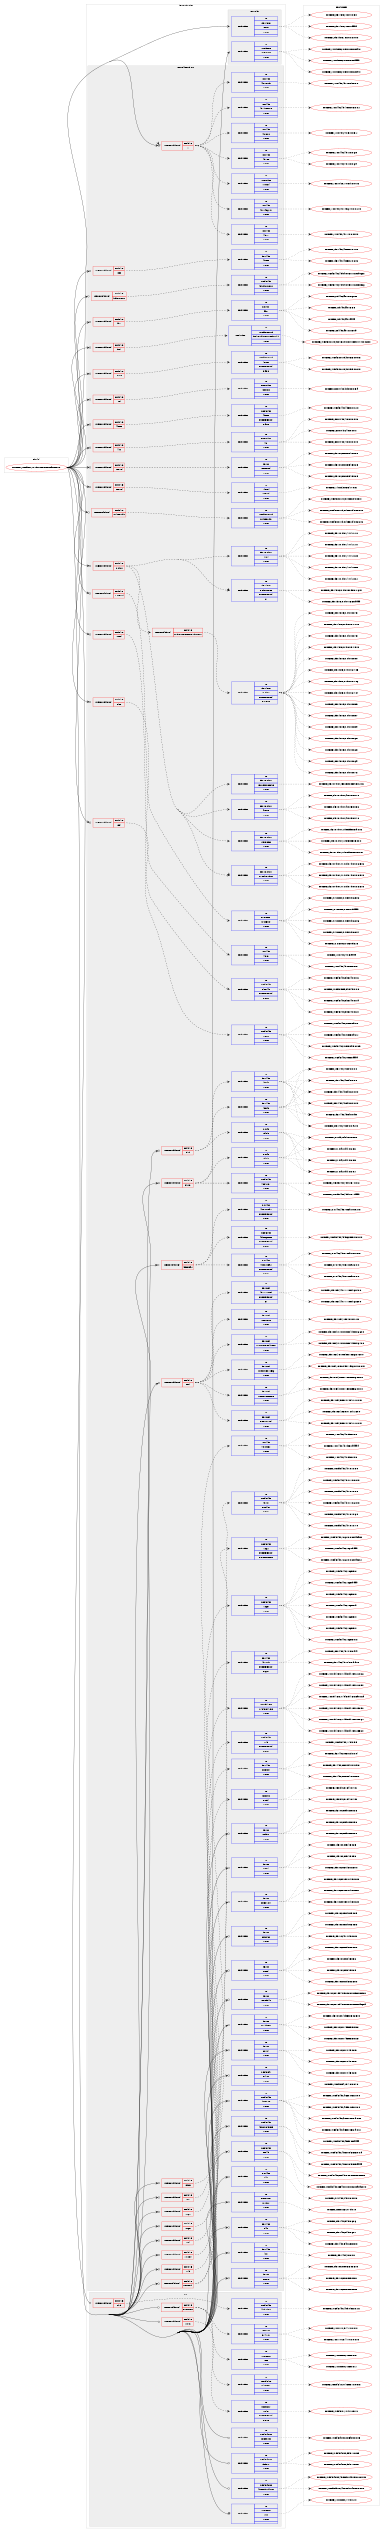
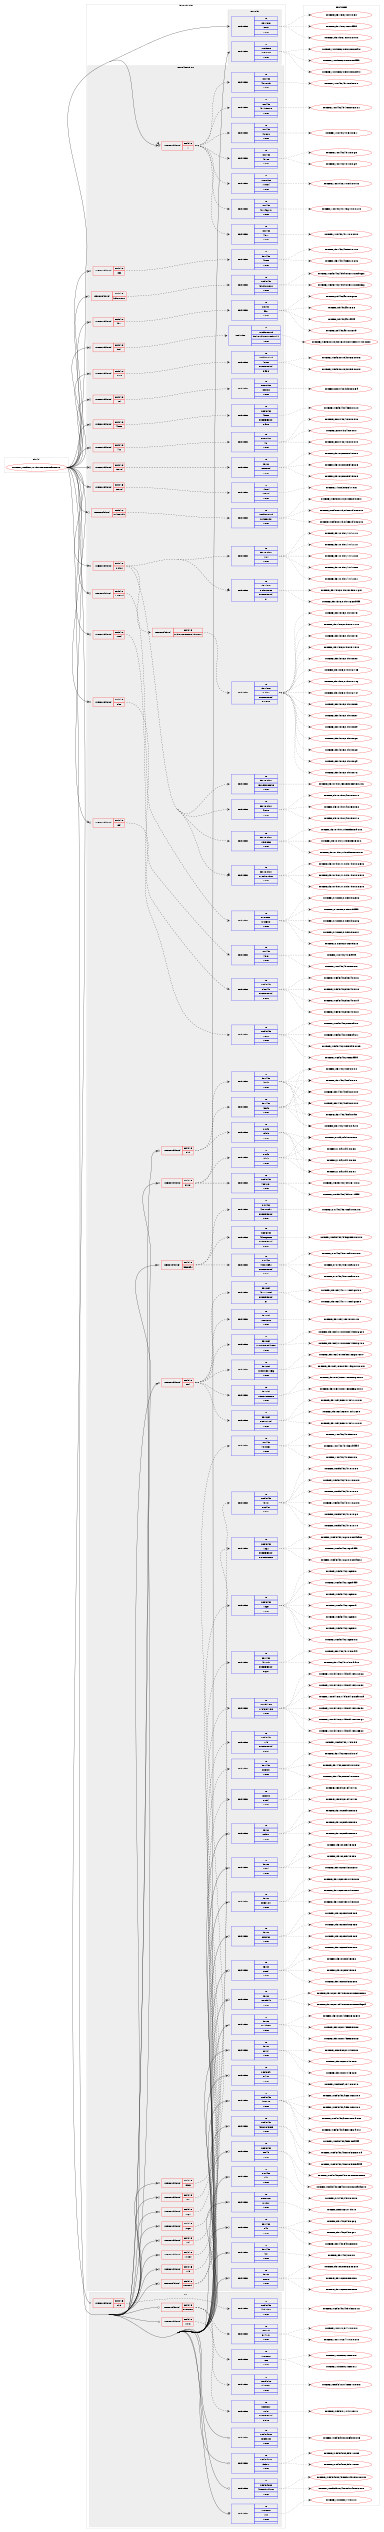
(341, 989) -> (341, 989)
(341, 1936) -> (341, 1936)
(341, 2050) -> (341, 2050)
